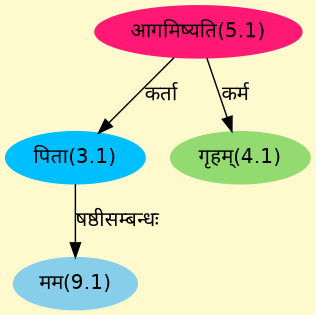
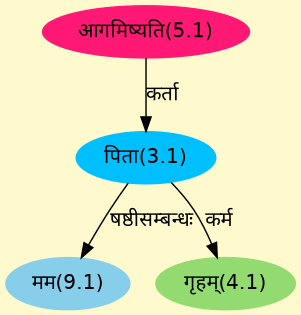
(217, 88) -> (195, 211)
